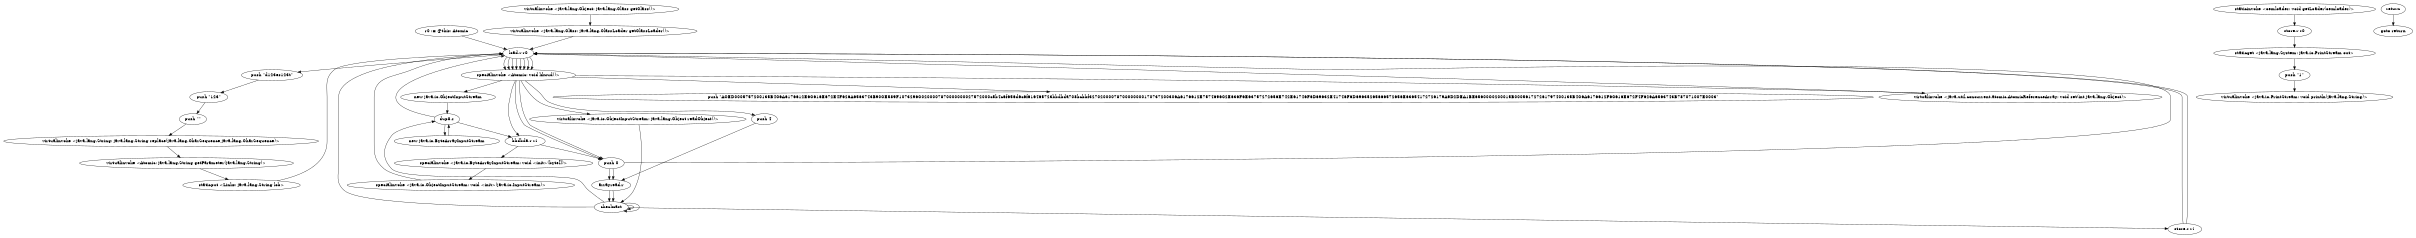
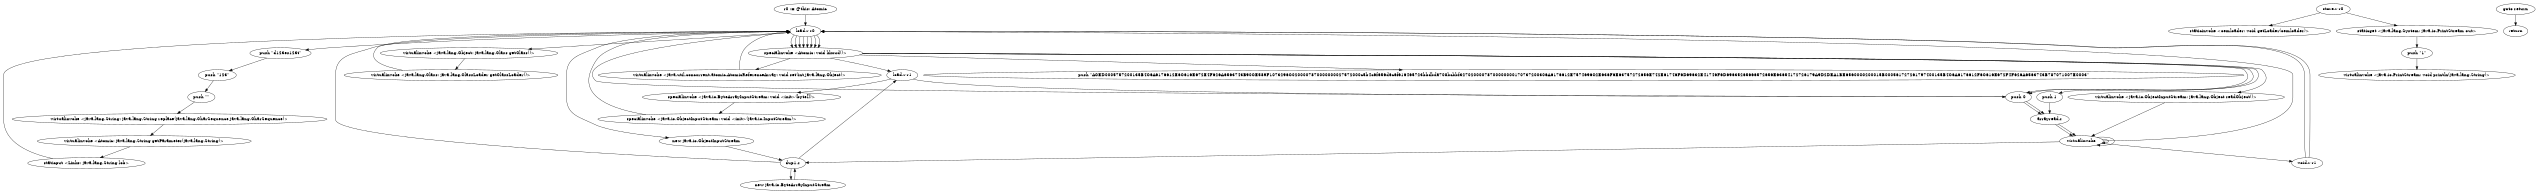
(2295, 19) -> (2296, 19)
(2393, 19) -> (2516, 19)
none -> (661, 41)
(485, 86) -> (594, 49)
(447, 119) -> (793, 163)
(764, 119) -> (2050, 97)
(525, 141) -> (902, 75)
(611, 207) -> (2081, 141)
(2185, 229) -> (2307, 163)
